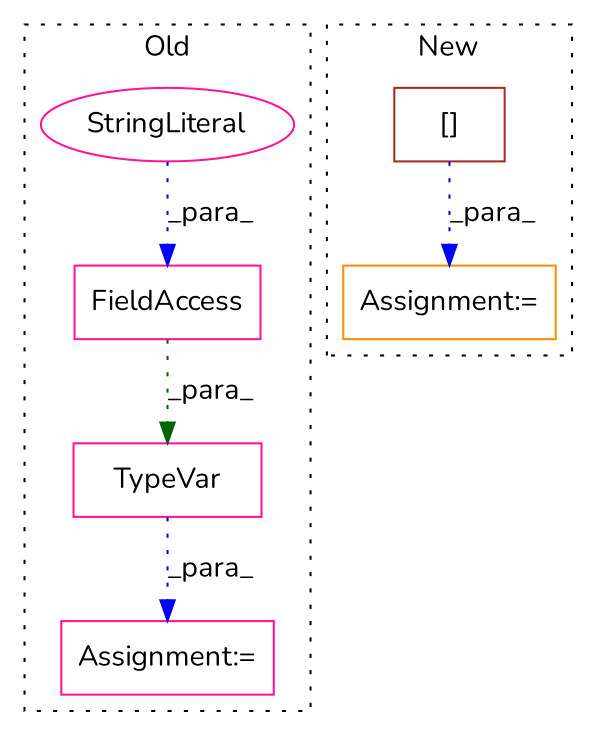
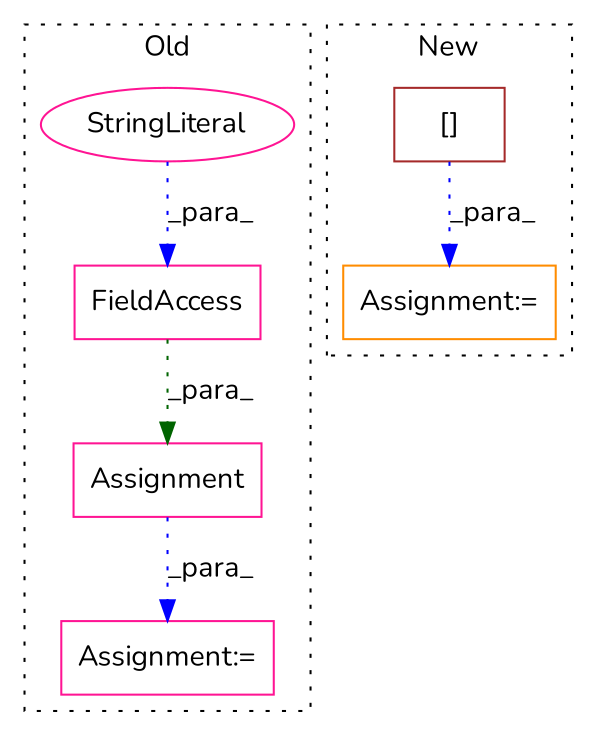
(168, 480) -> (168, 480)
